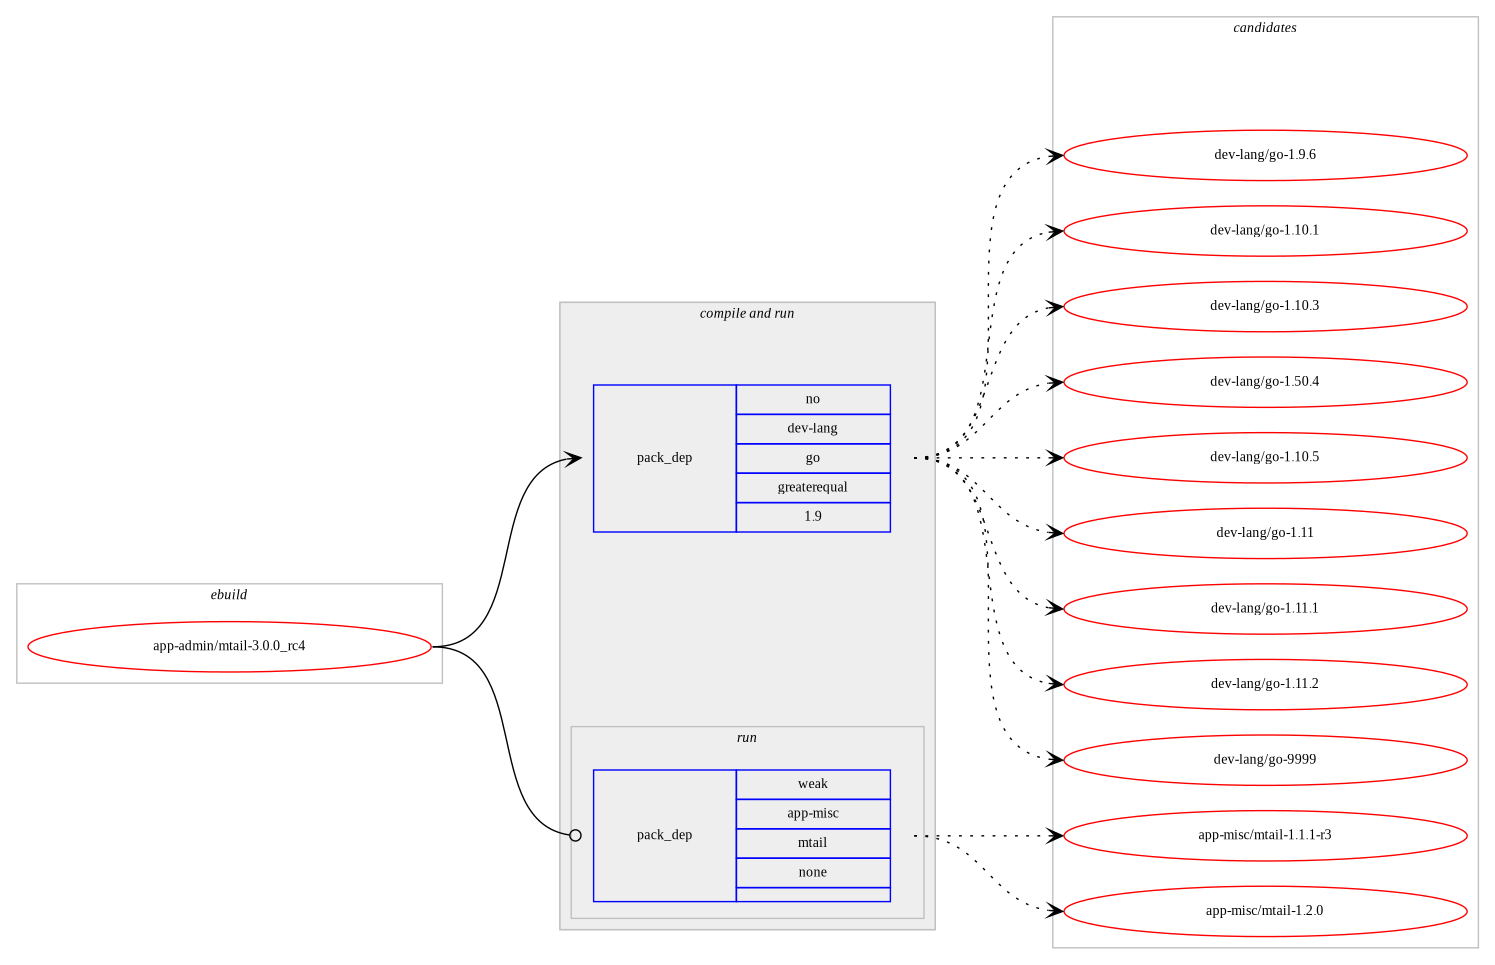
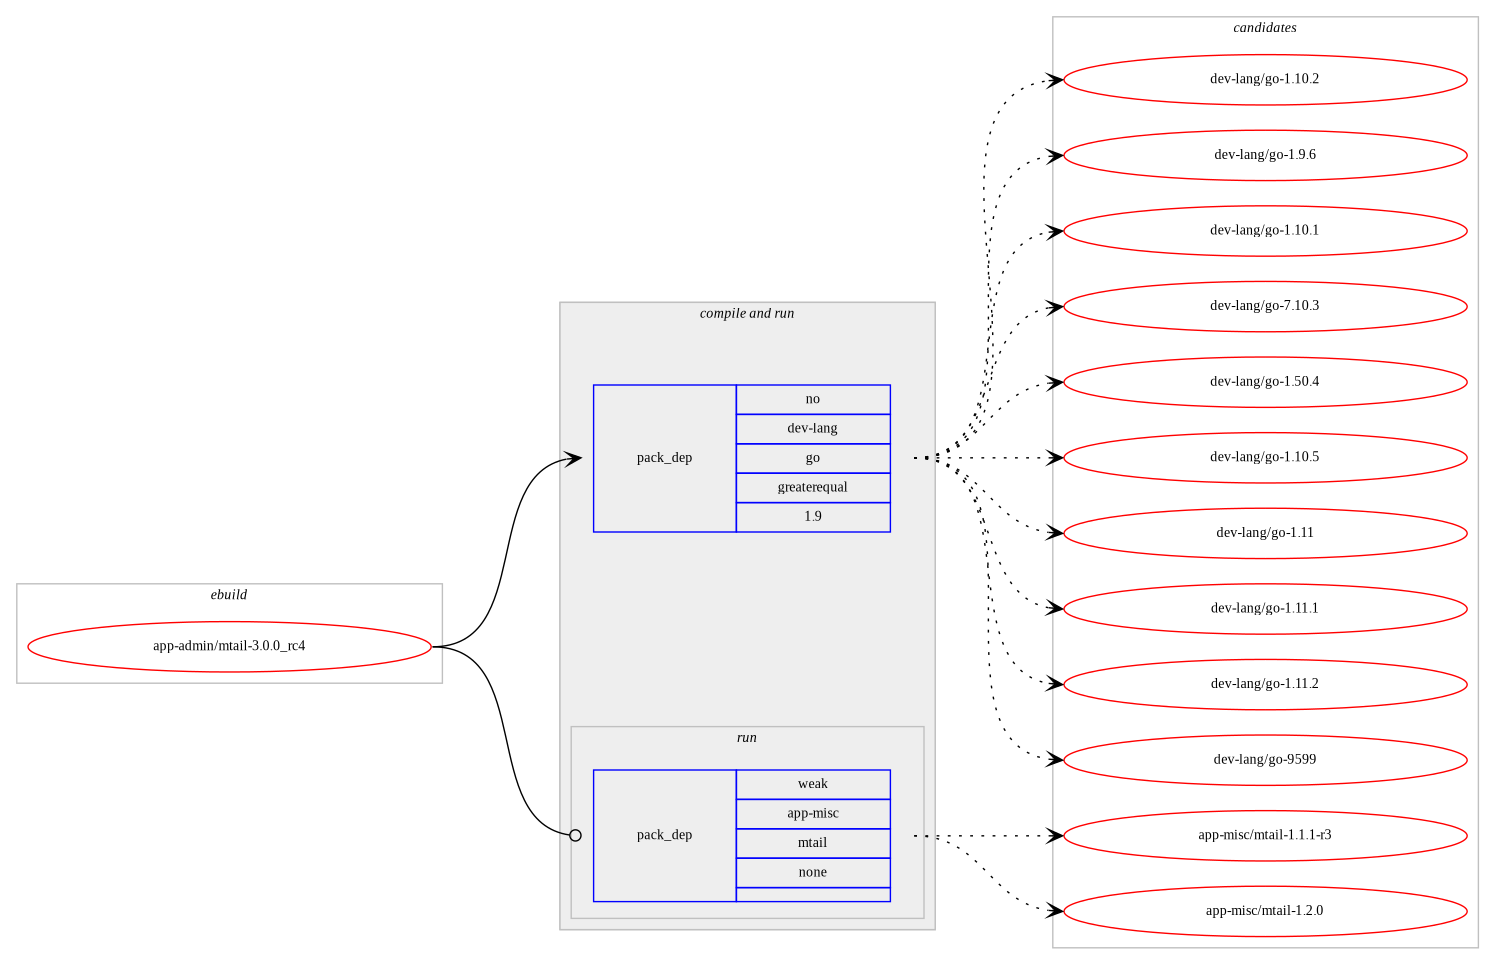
none -> (1266, 80)
(1266, 307) -> (1266, 307)
(1266, 760) -> (1266, 760)
